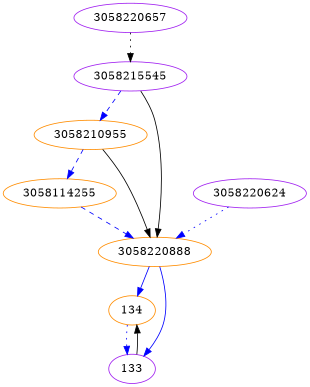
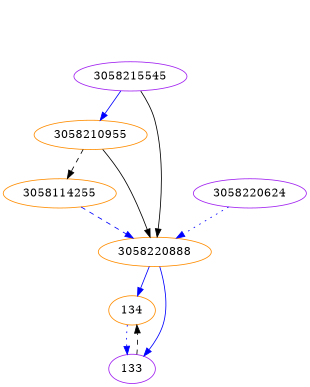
(130, 18) -> none
(113, 102) -> (113, 102)
(77, 160) -> (77, 160)
(137, 344) -> (137, 344)
